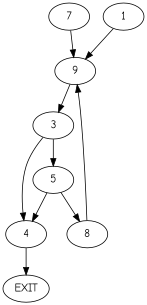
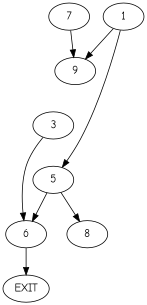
(66, 95) -> none
(53, 149) -> (99, 98)
(84, 156) -> none
(26, 234) -> (26, 234)
